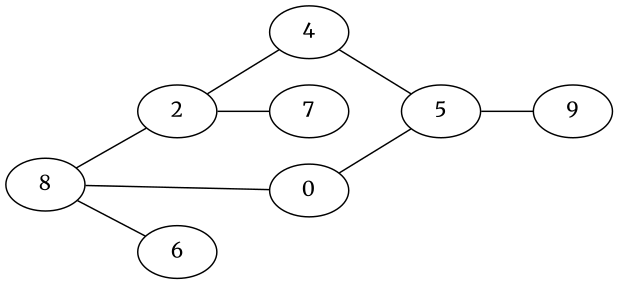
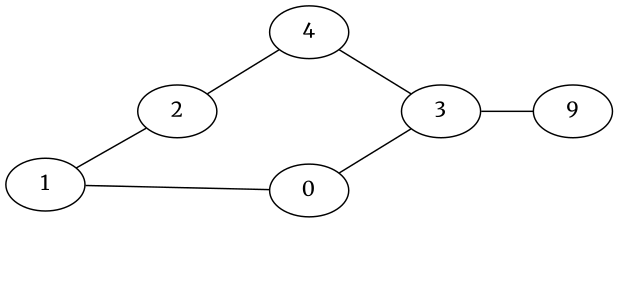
(309, 111) -> none
(441, 111) -> (441, 111)
(45, 185) -> (45, 185)
(177, 252) -> none
